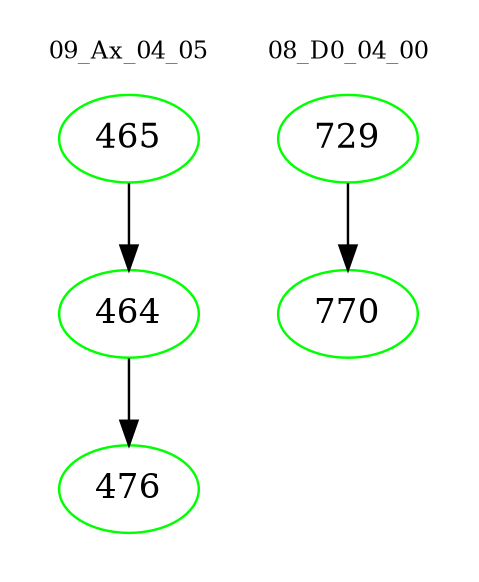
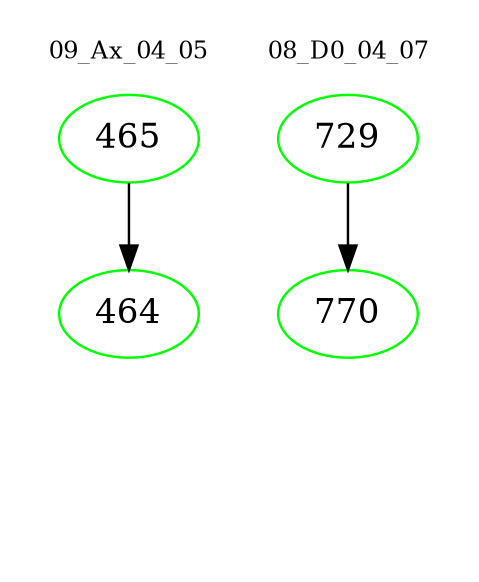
(349, 52) -> (349, 52)
(129, 489) -> none
